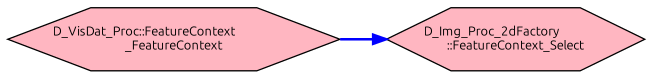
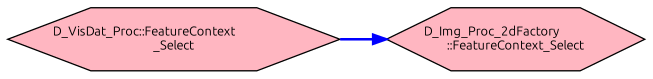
(174, 39) -> (174, 39)
